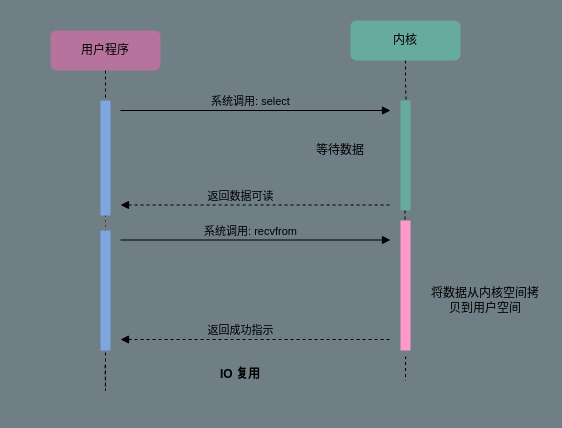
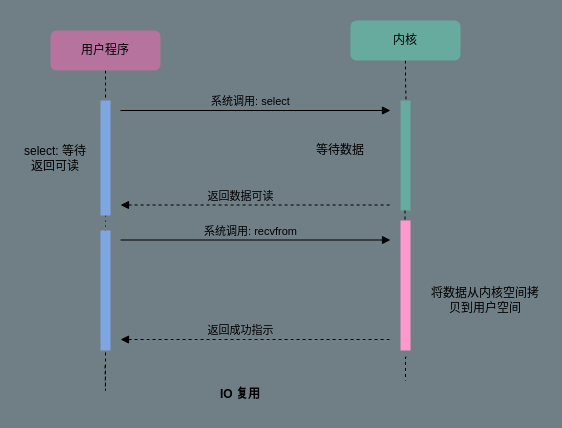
none -> (56, 158)
(241, 374) -> (241, 394)
